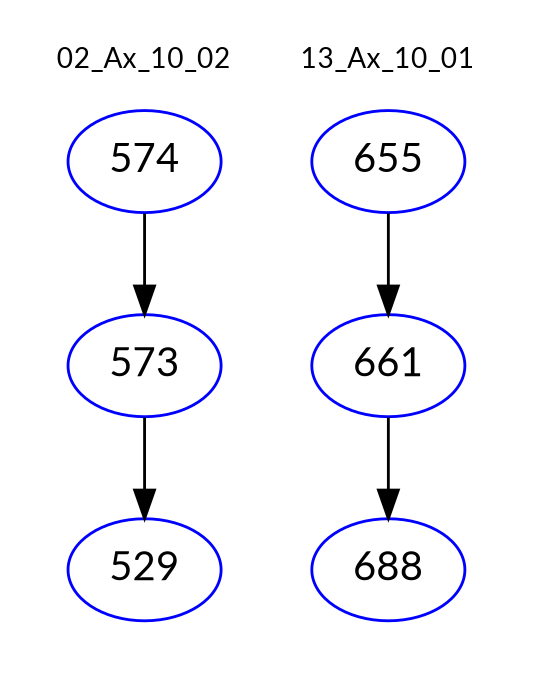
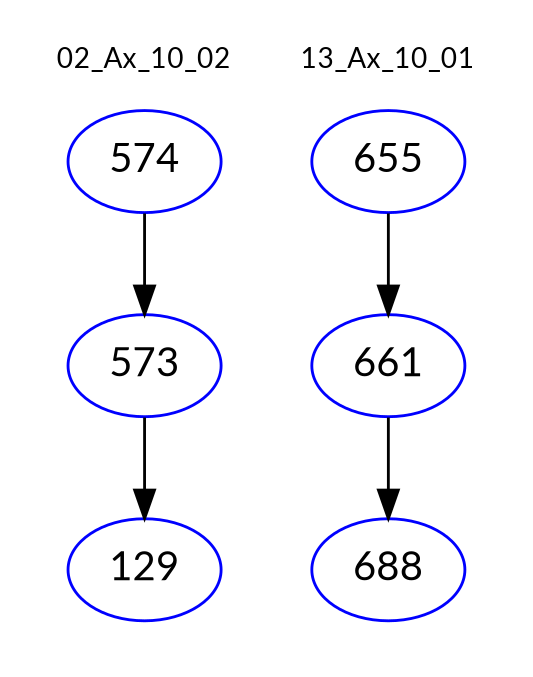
(145, 570) -> (145, 570)
